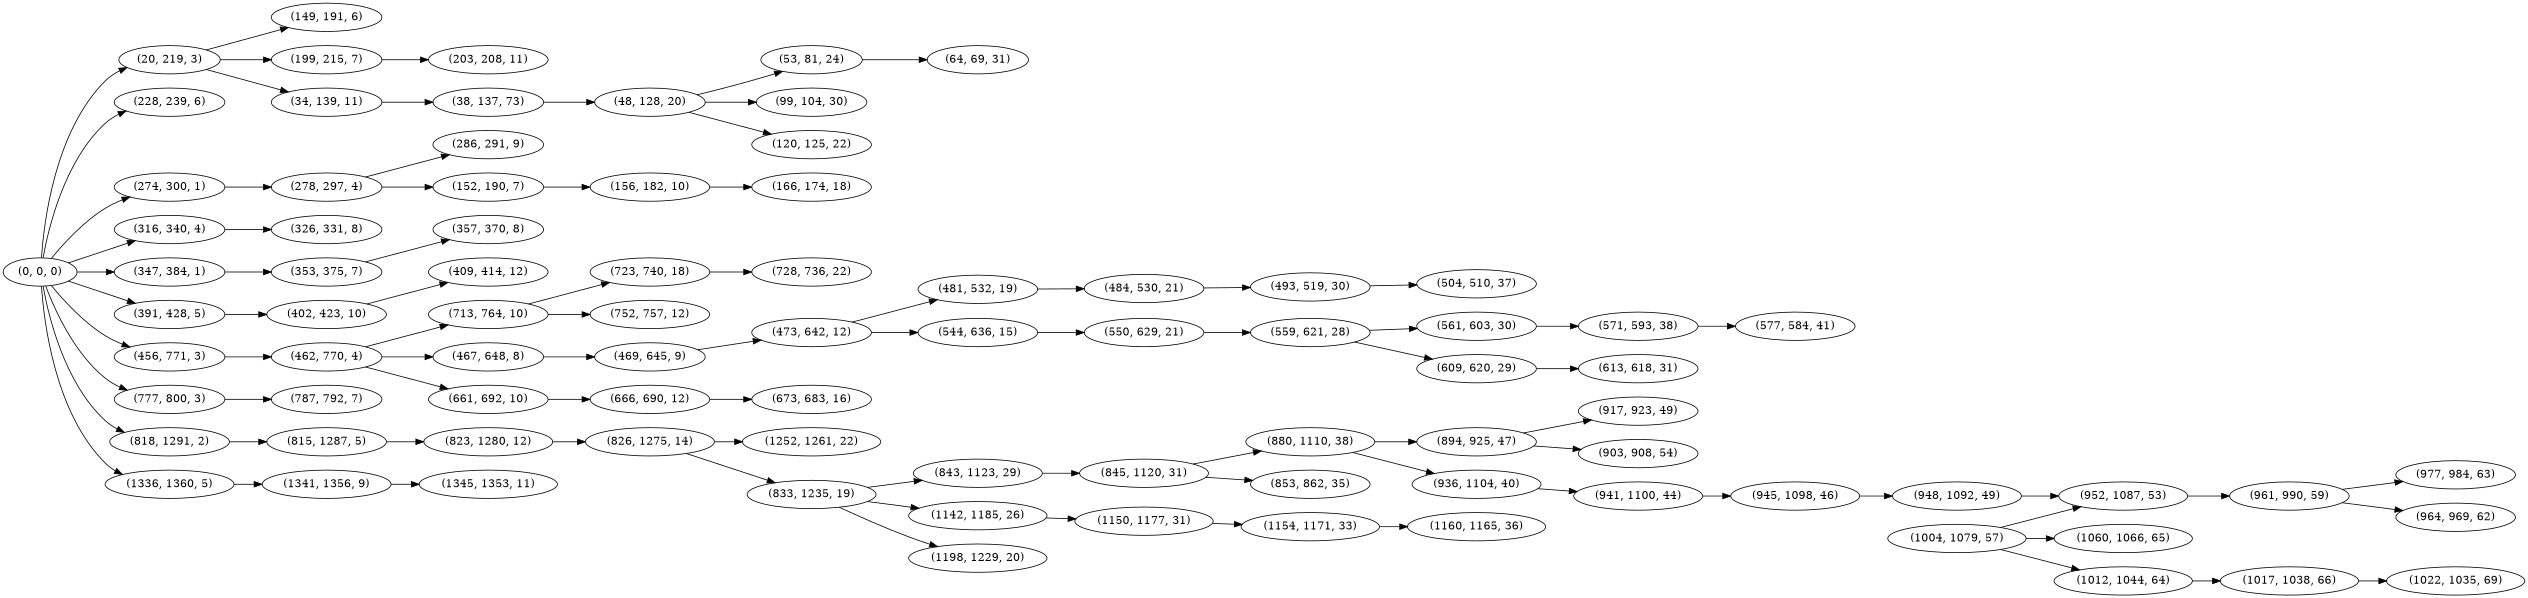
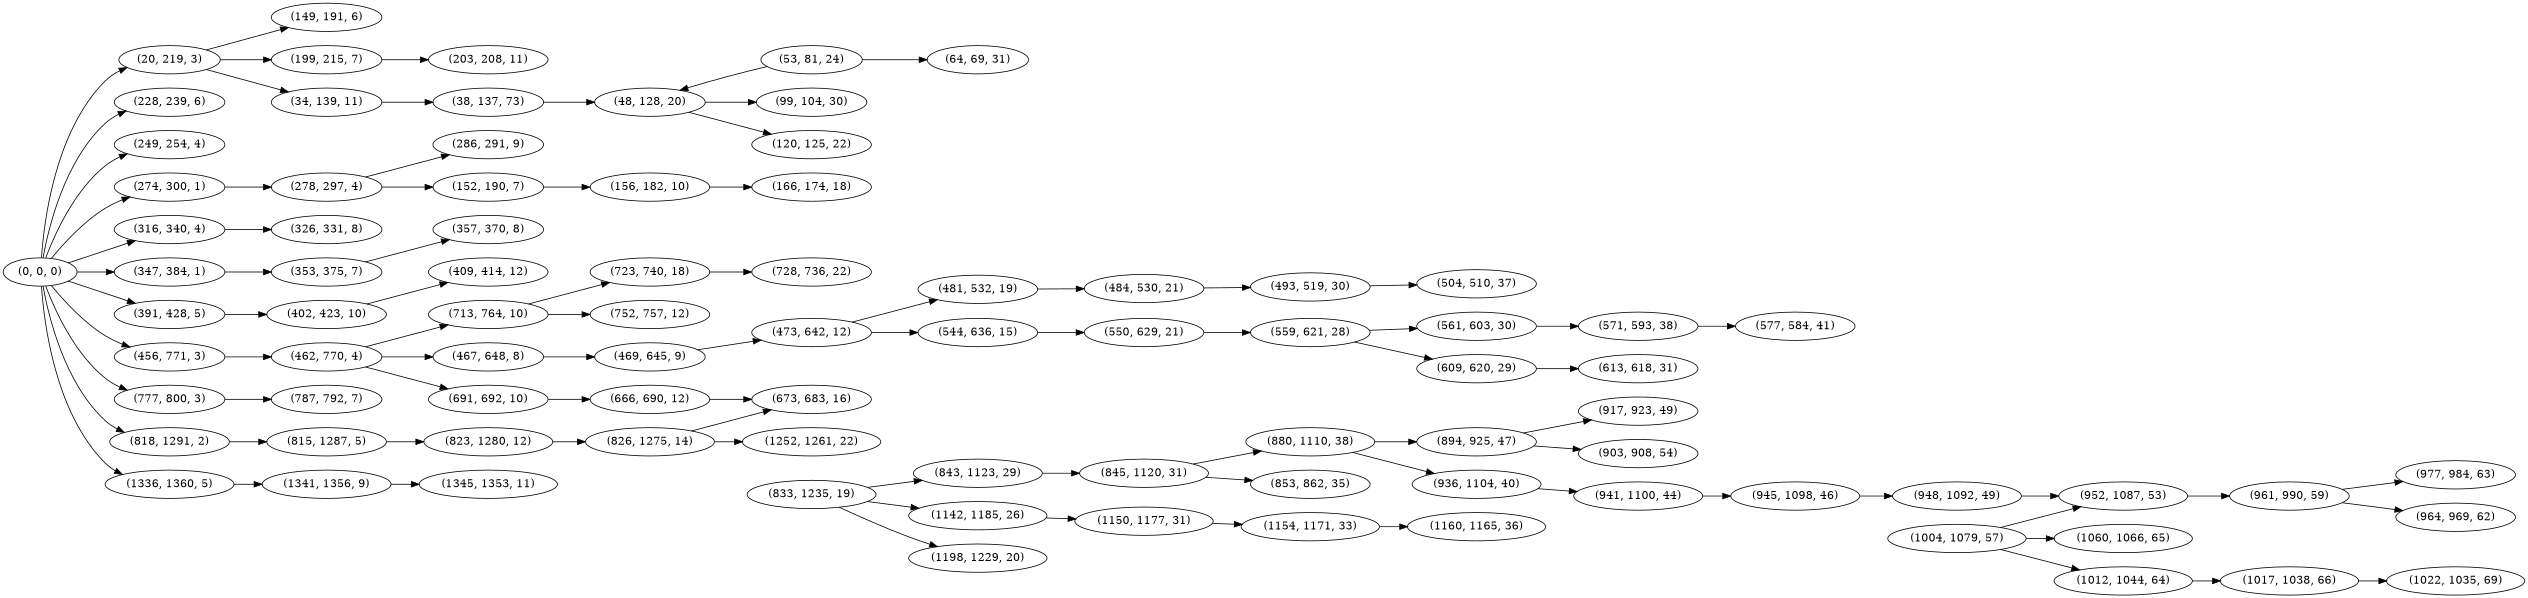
(736, 85) -> (727, 77)
none -> (170, 145)
(488, 399) -> (488, 399)
(727, 467) -> (727, 421)
